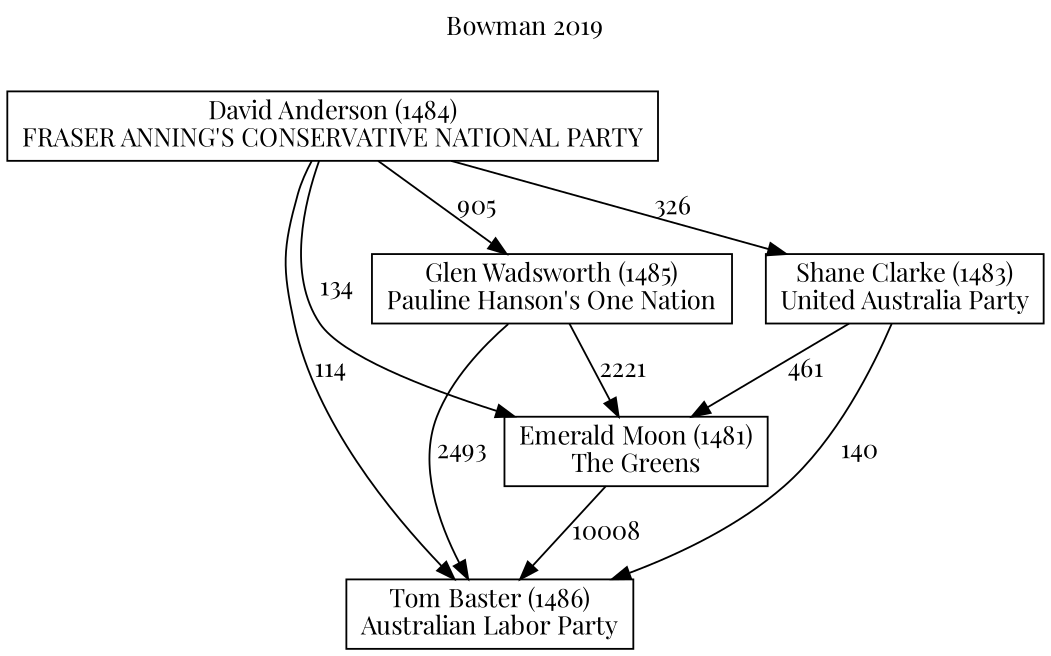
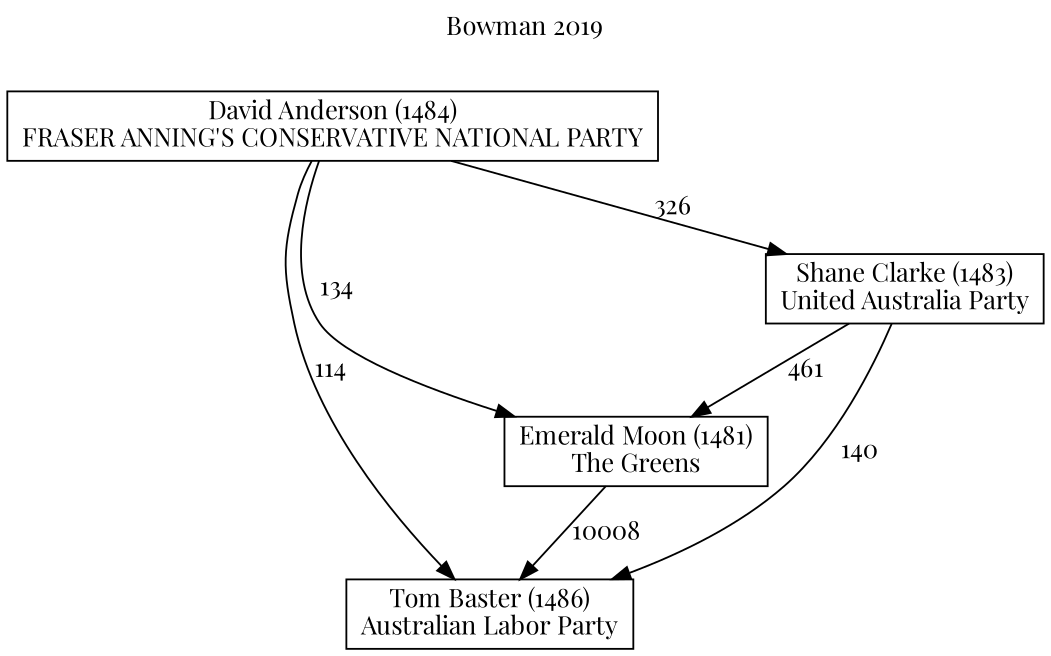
(552, 289) -> none
